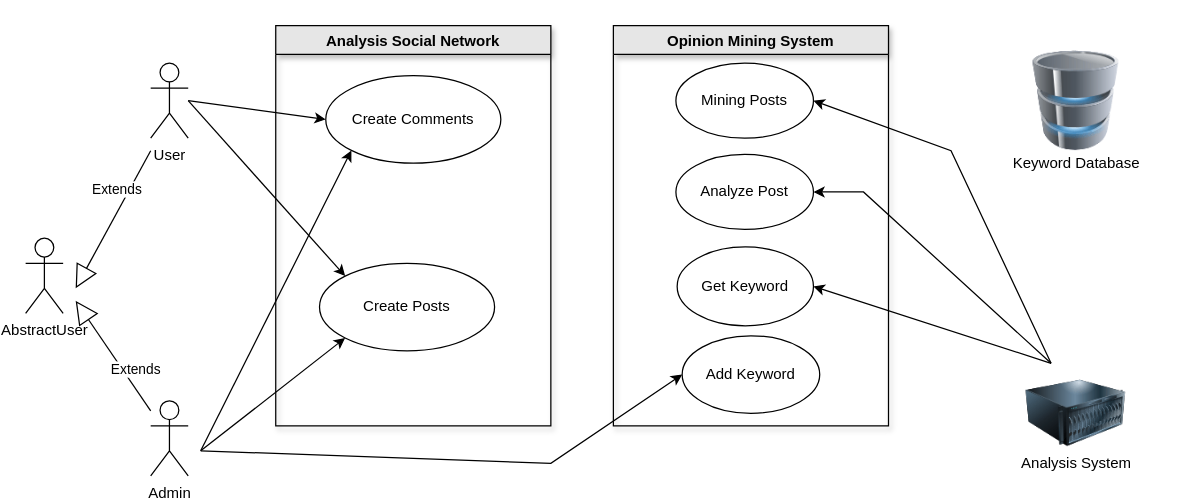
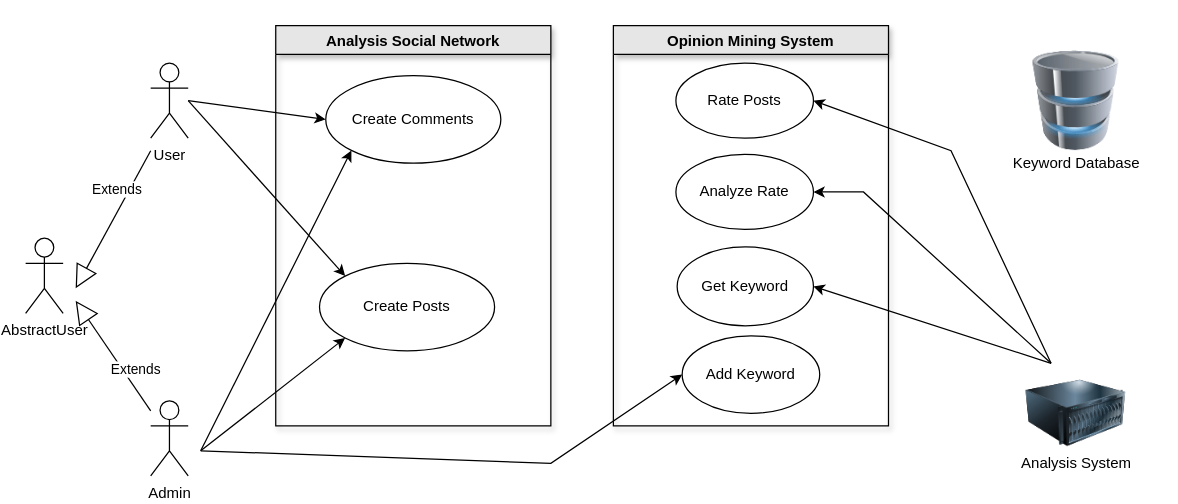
(744, 101) -> (744, 101)
(744, 192) -> (744, 192)
